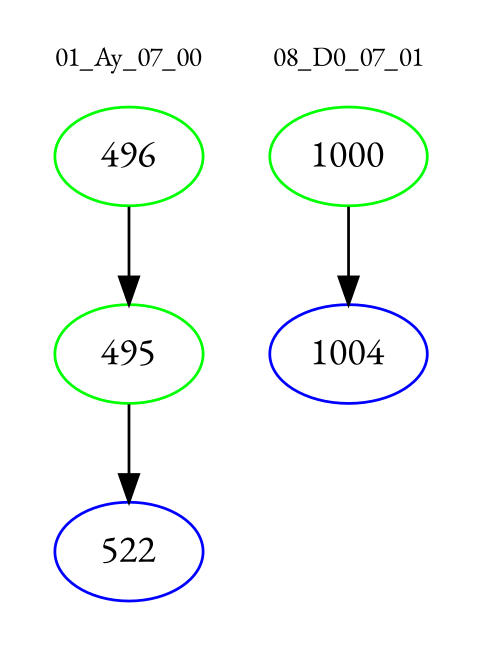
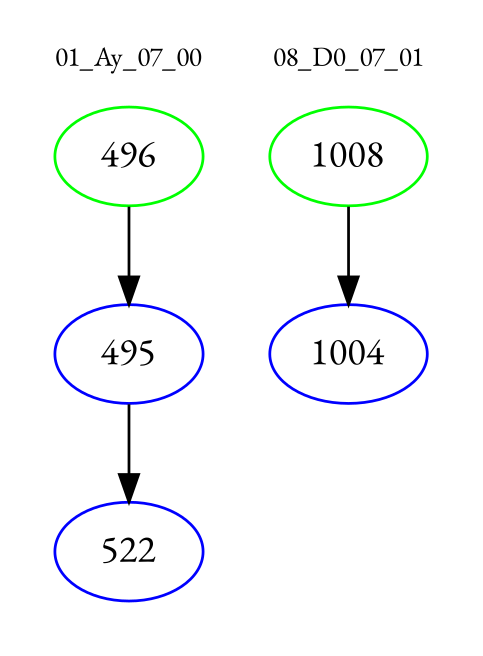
(349, 156) -> (349, 156)
(129, 354) -> (129, 354)
